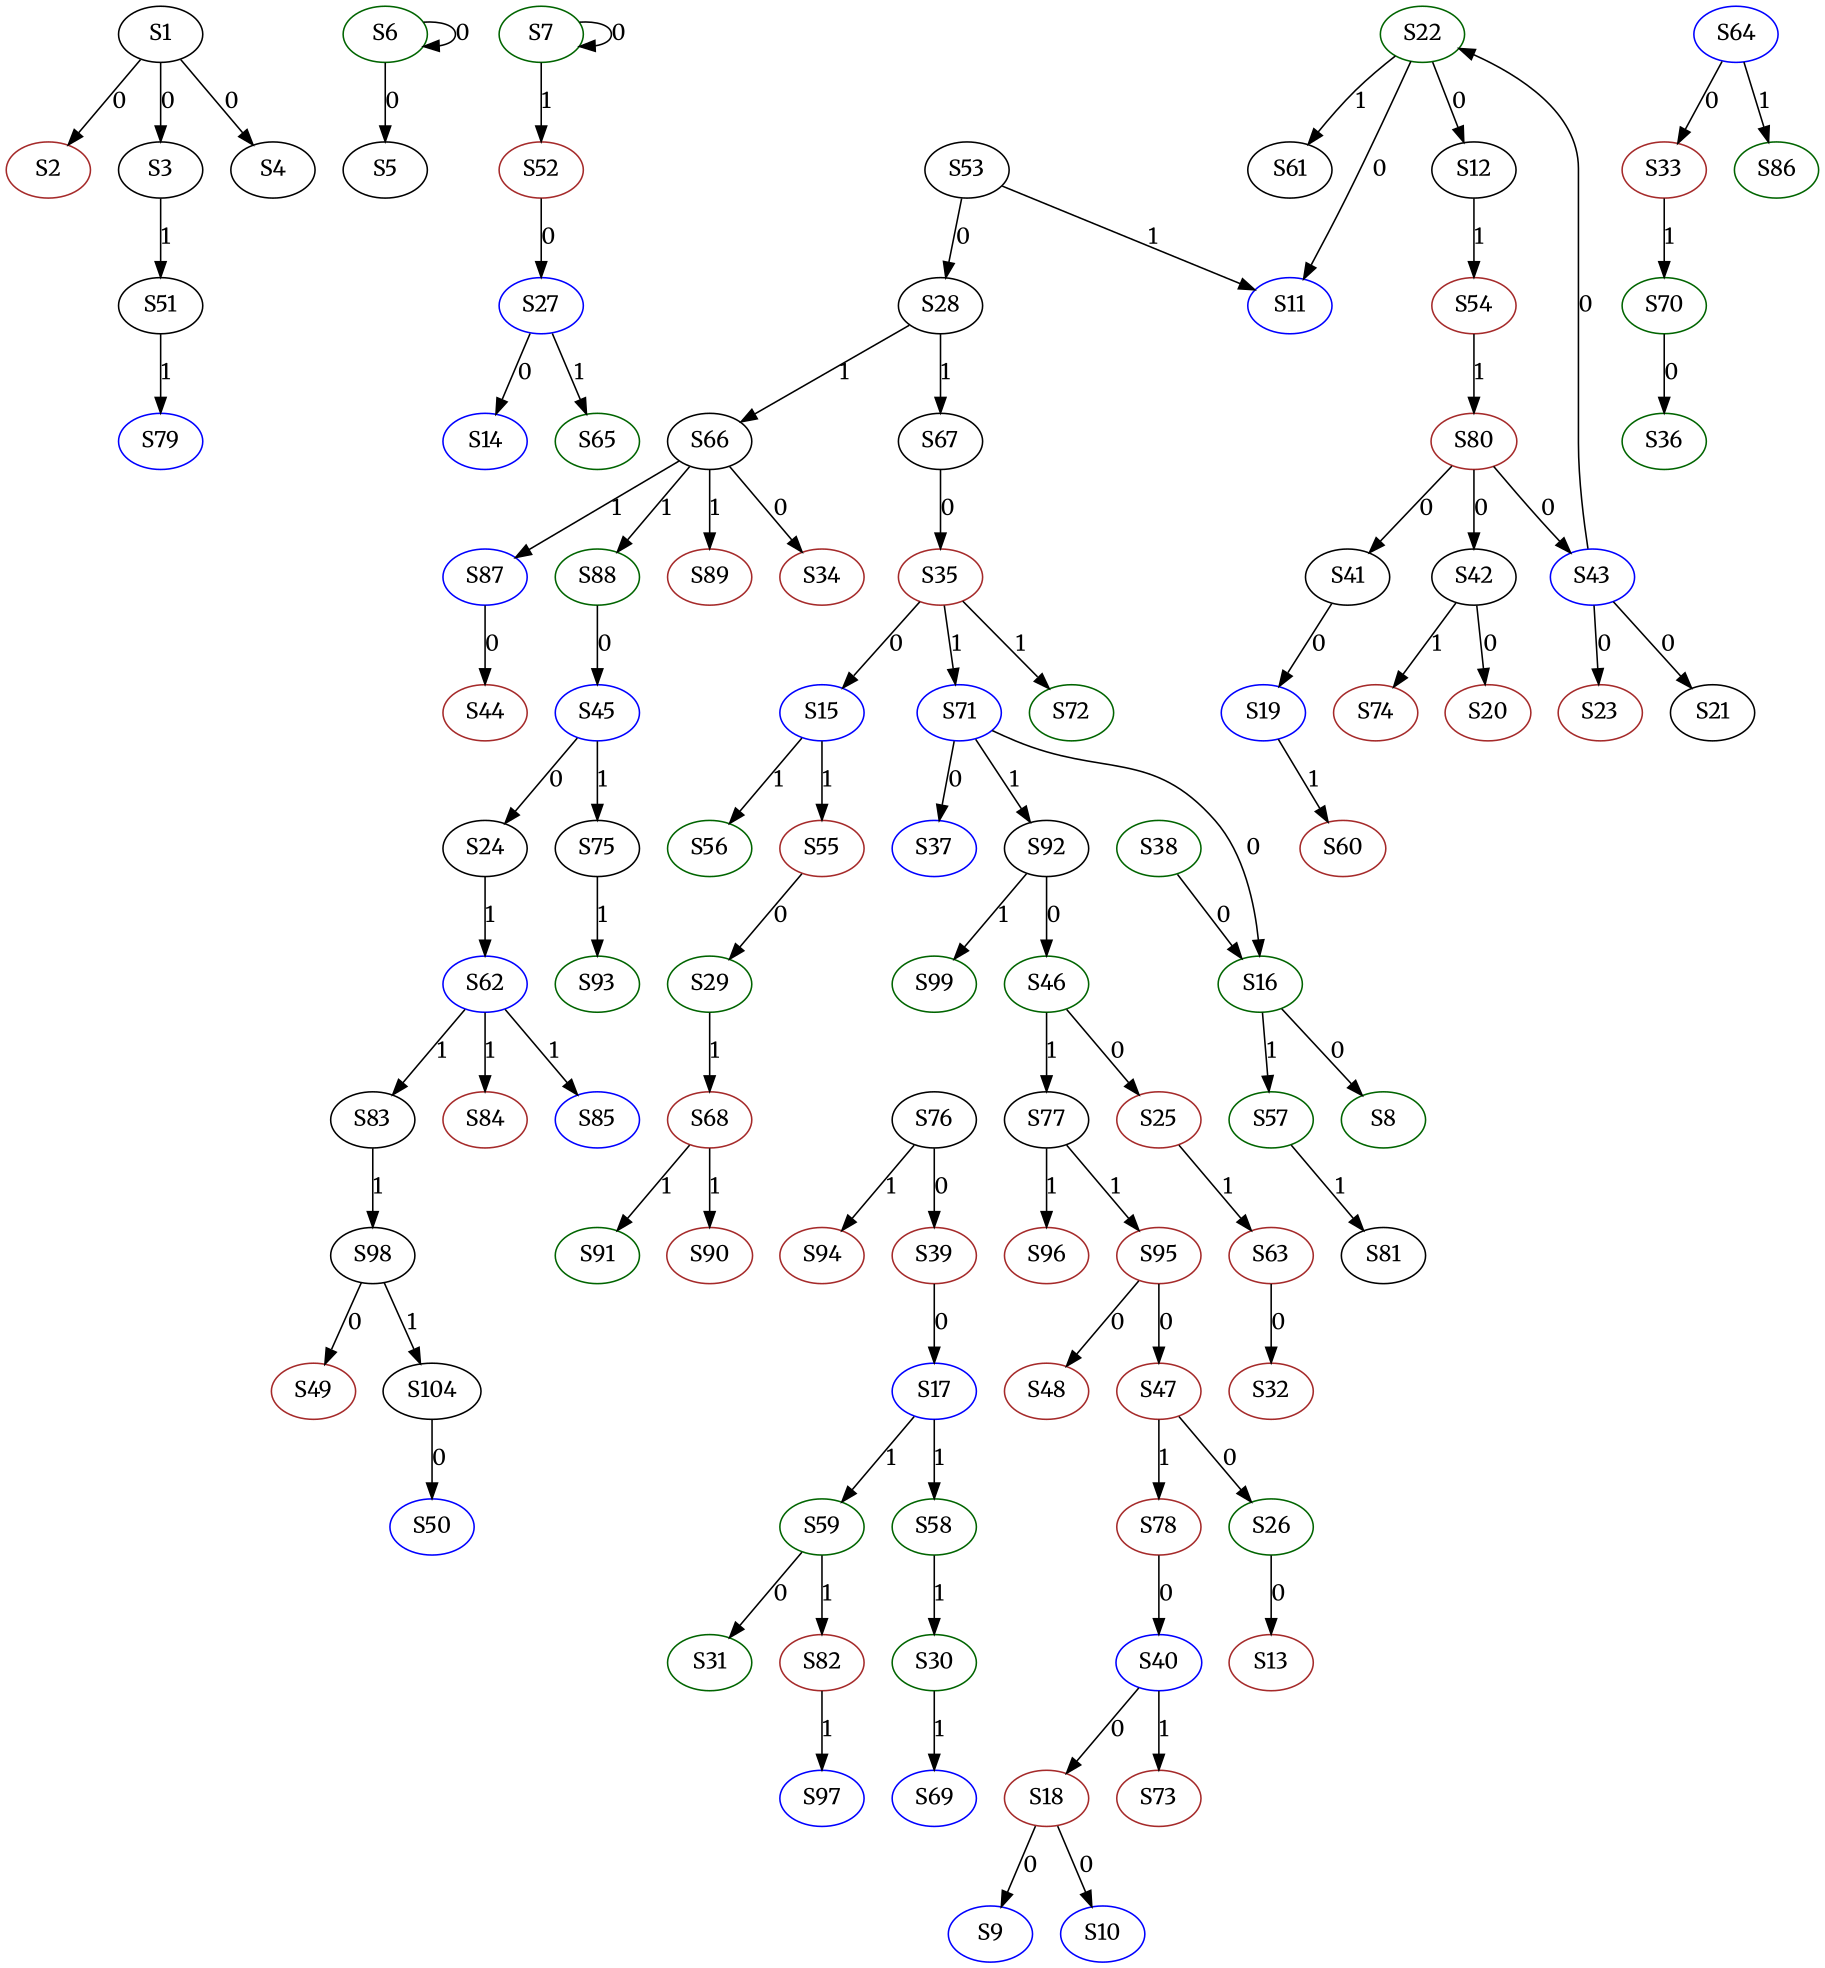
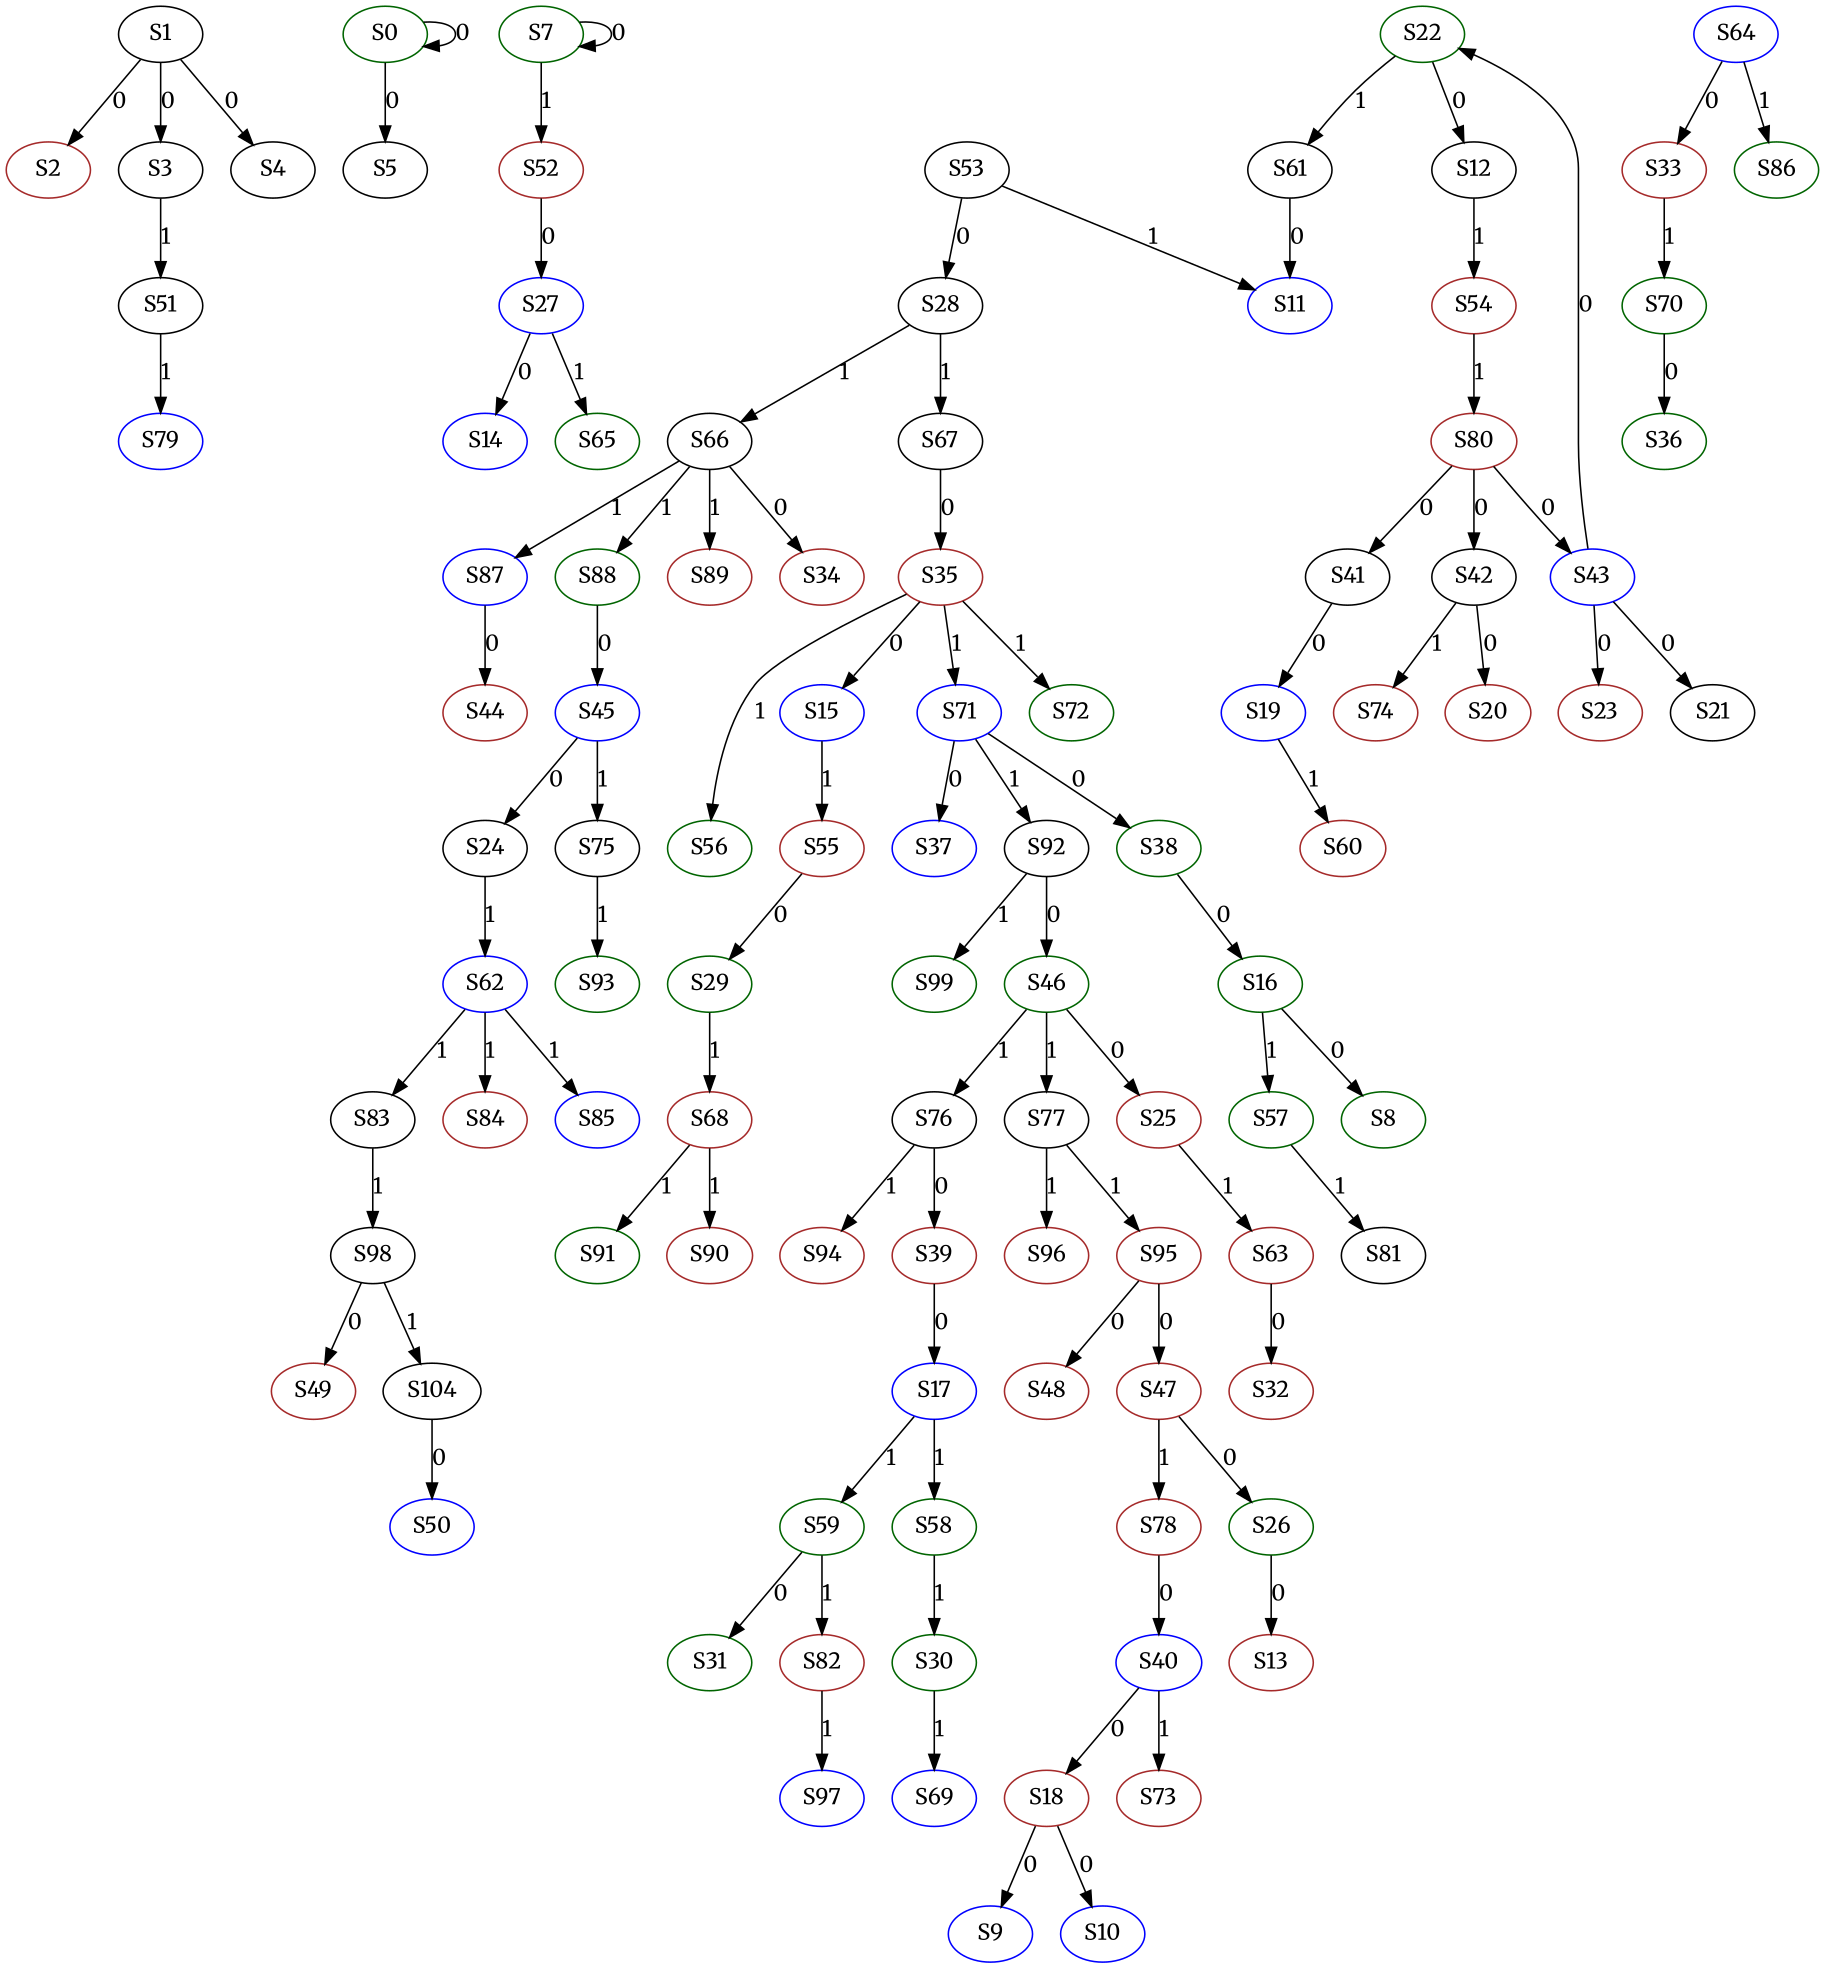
(385, 34) -> (385, 34)
(1363, 164) -> (1290, 230)
(771, 775) -> (773, 668)
(1171, 784) -> (1052, 776)
none -> (995, 1046)
